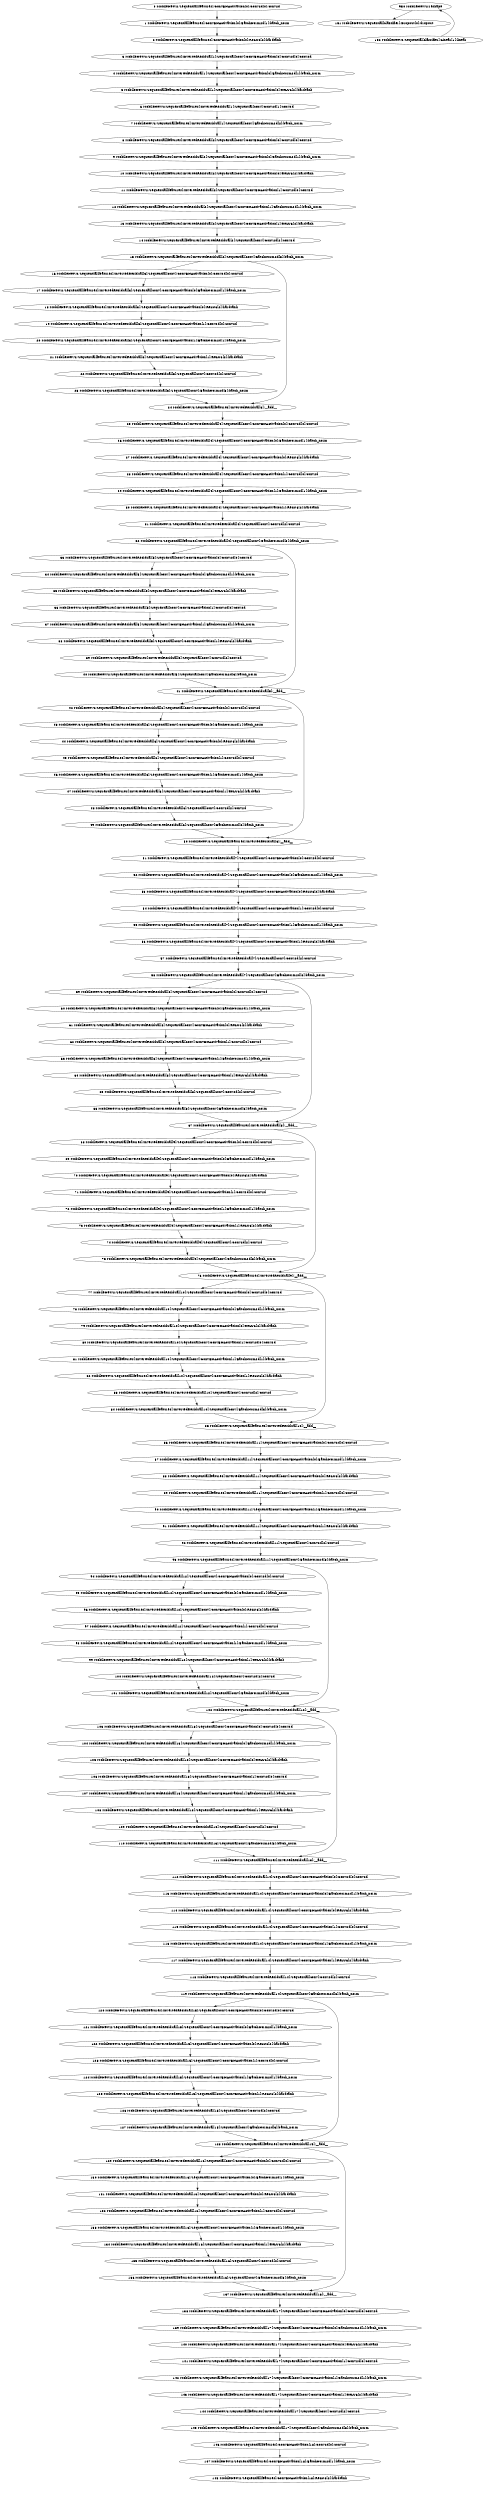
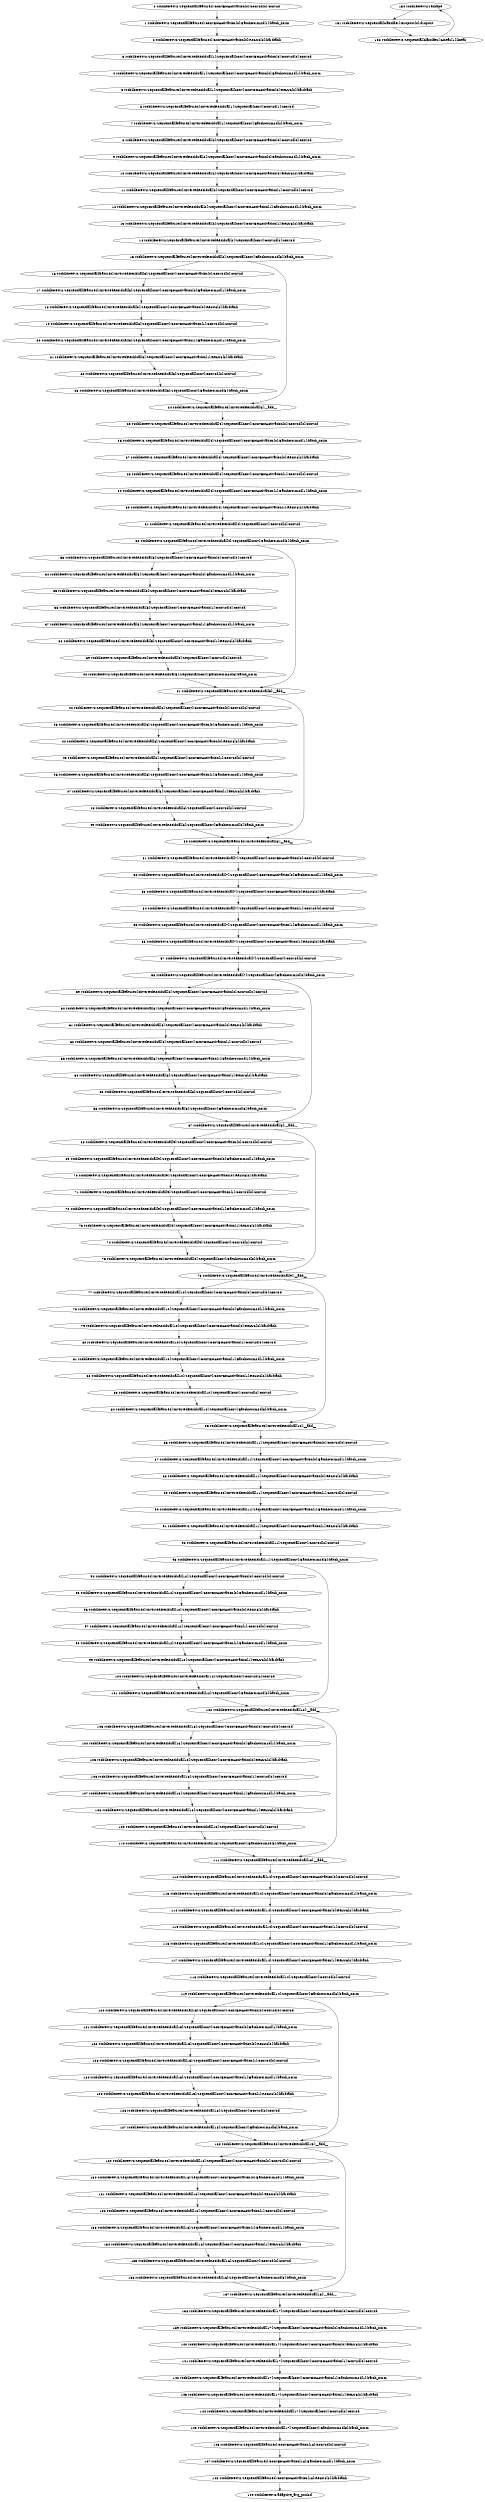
(421, 7) -> (421, 7)
none -> (401, 31)
none -> (280, 2495)
